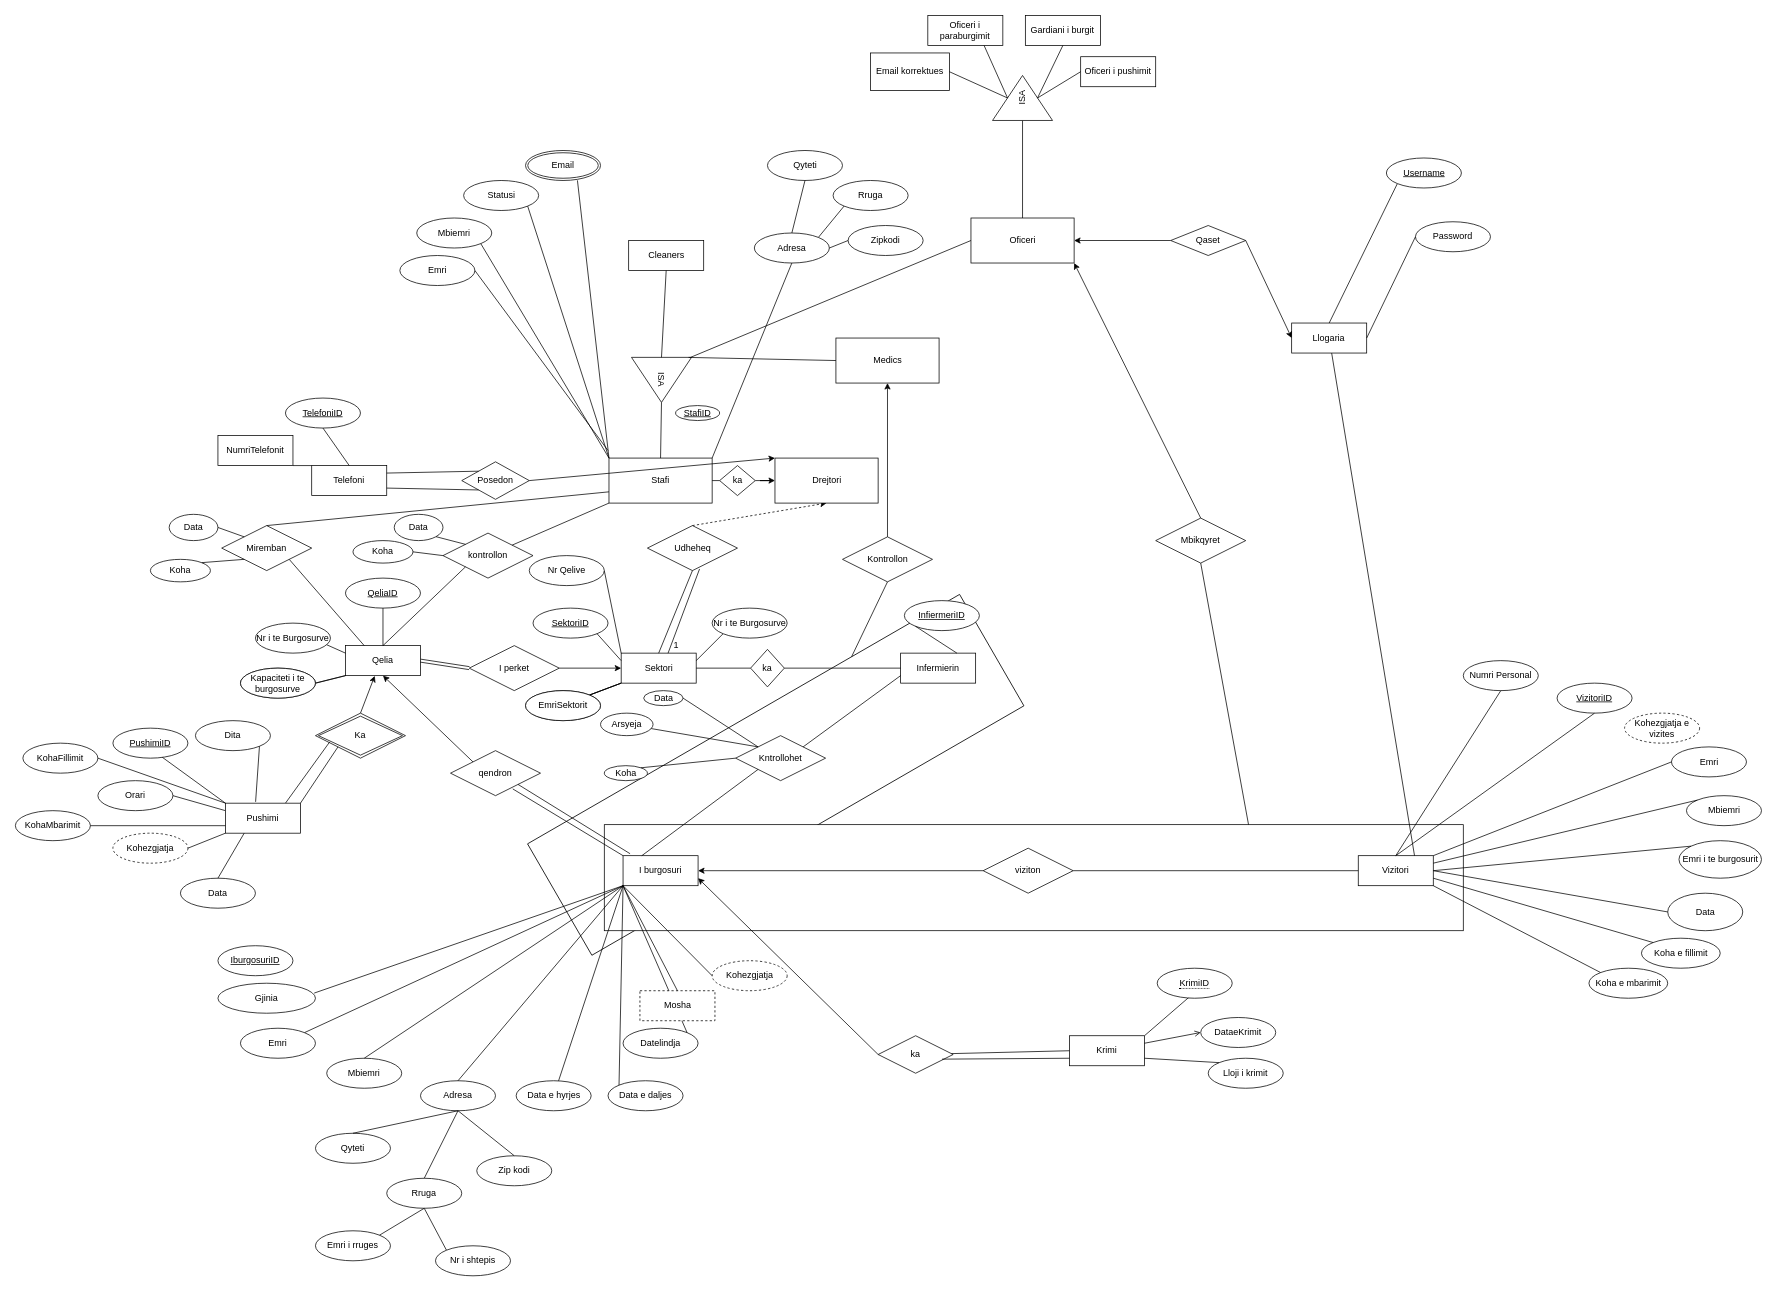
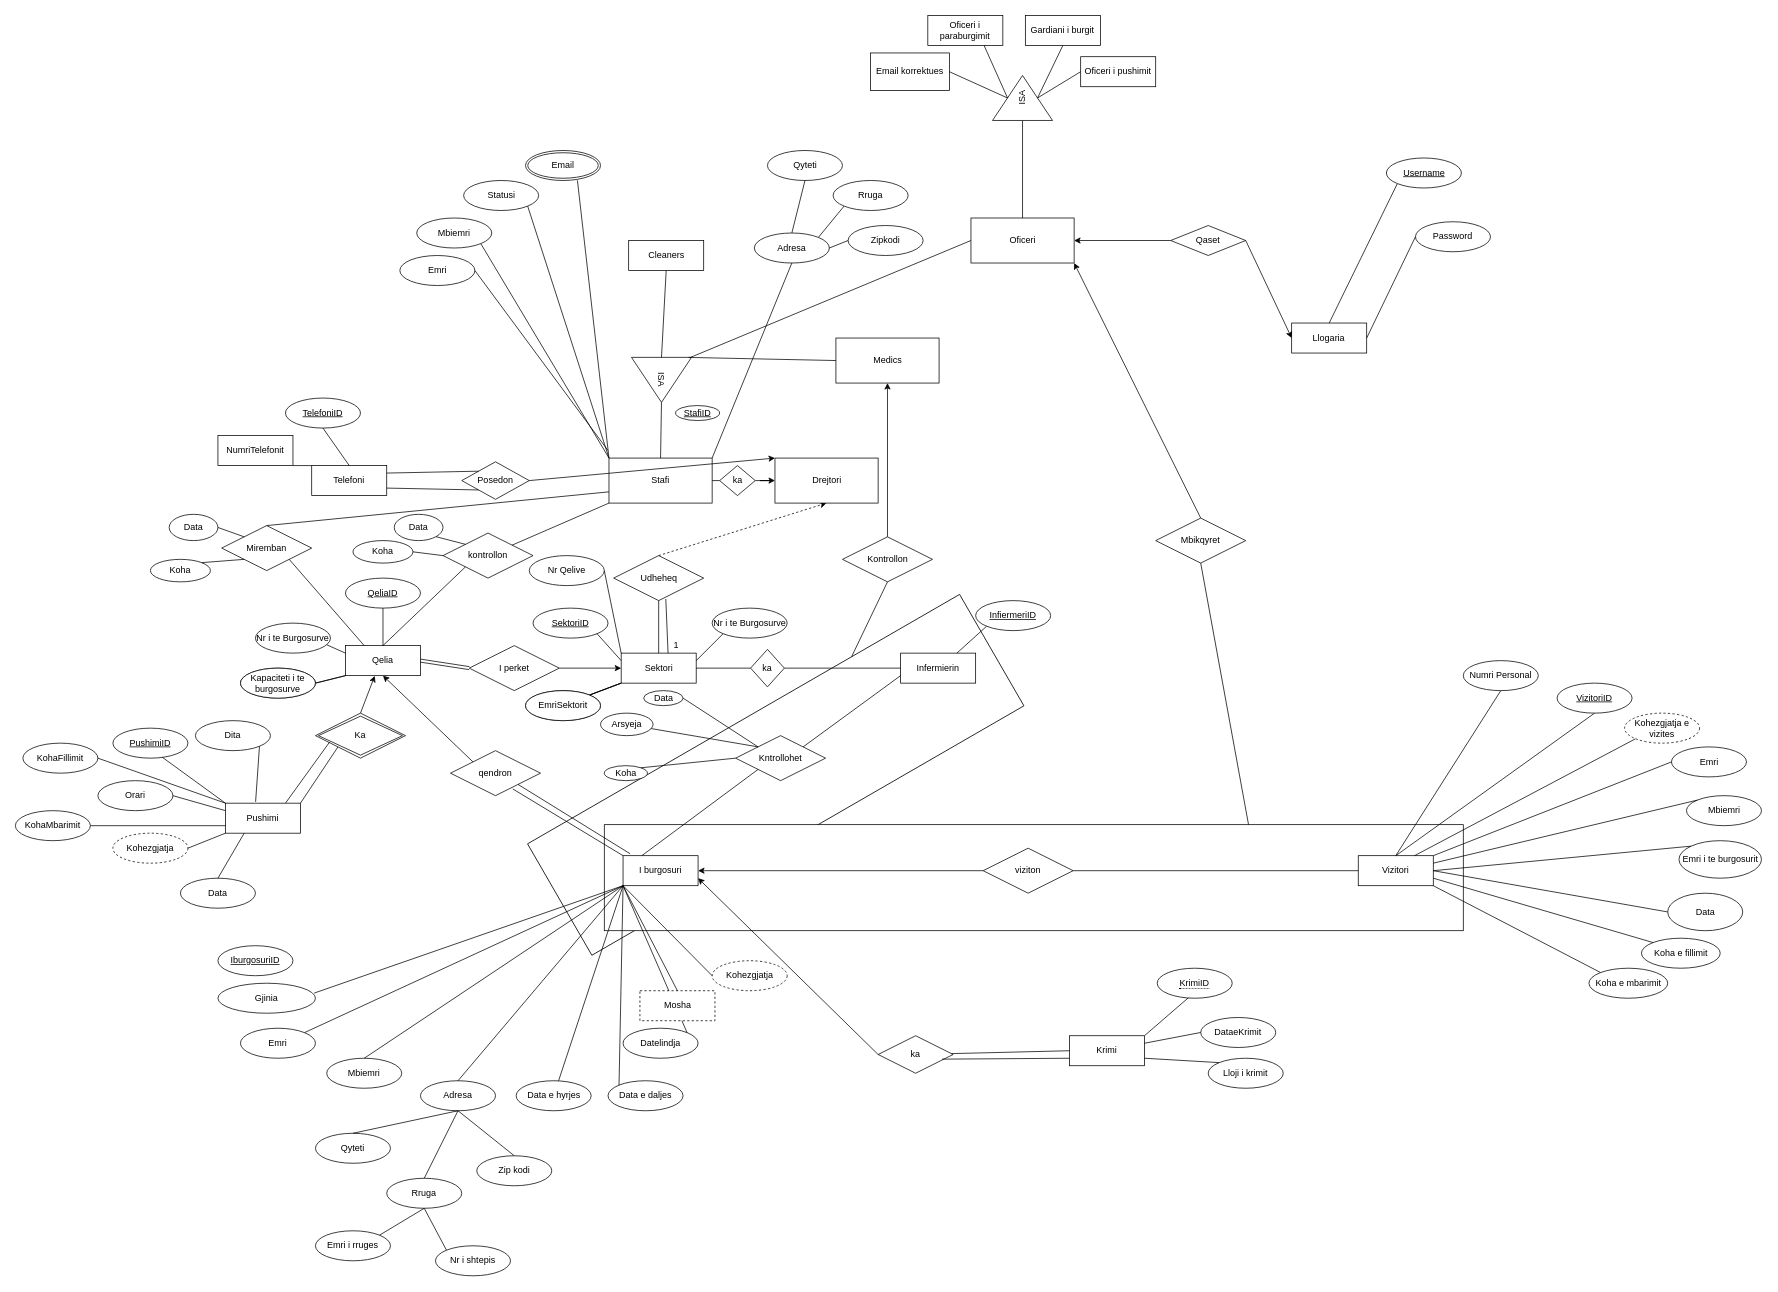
(692, 548) -> (659, 578)
(1373, 605) -> (1524, 797)
(942, 615) -> (1013, 615)
(1196, 1033) -> (1196, 1033)
